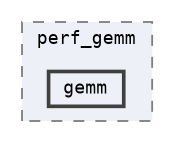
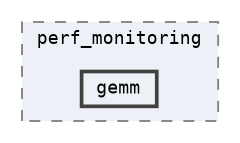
(87, 39) -> (120, 39)
